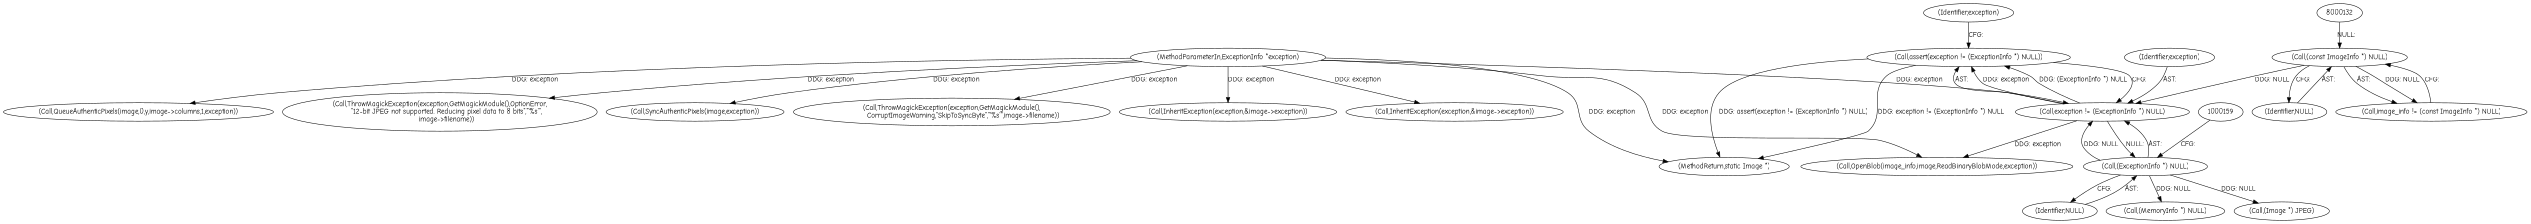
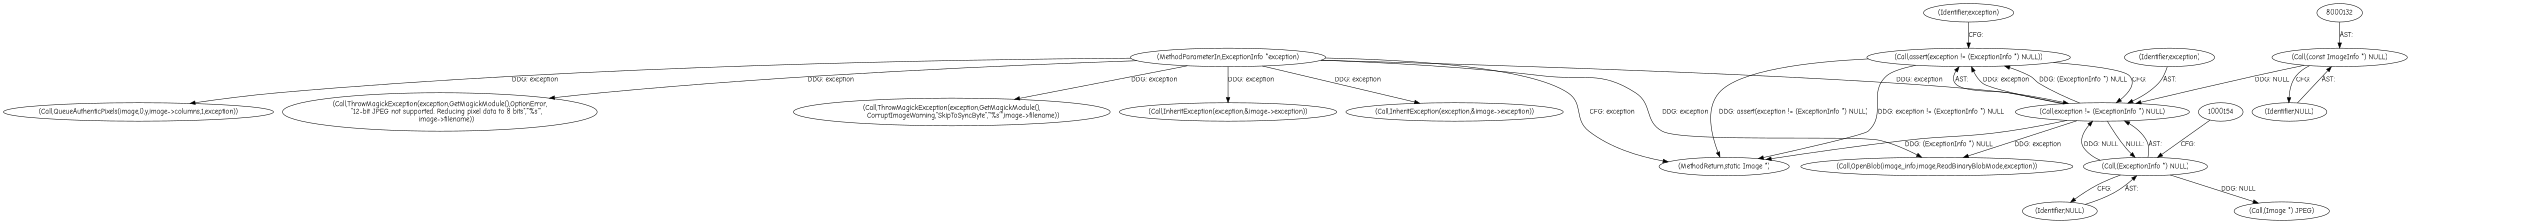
(2348, 35) -> (2348, 35)
(695, 112) -> none
(1612, 112) -> (1612, 112)
(2221, 112) -> (2221, 112)
(2431, 112) -> none
none -> (1919, 139)
(2165, 211) -> none
